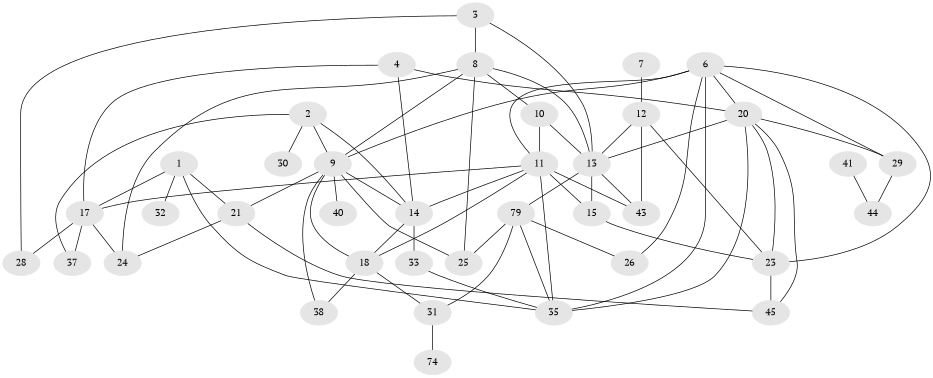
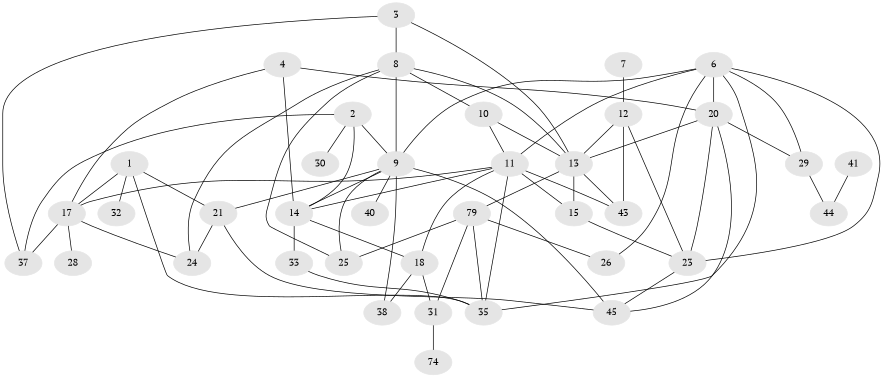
(157, 39) -> (109, 48)
(312, 223) -> (520, 218)
(717, 272) -> none
